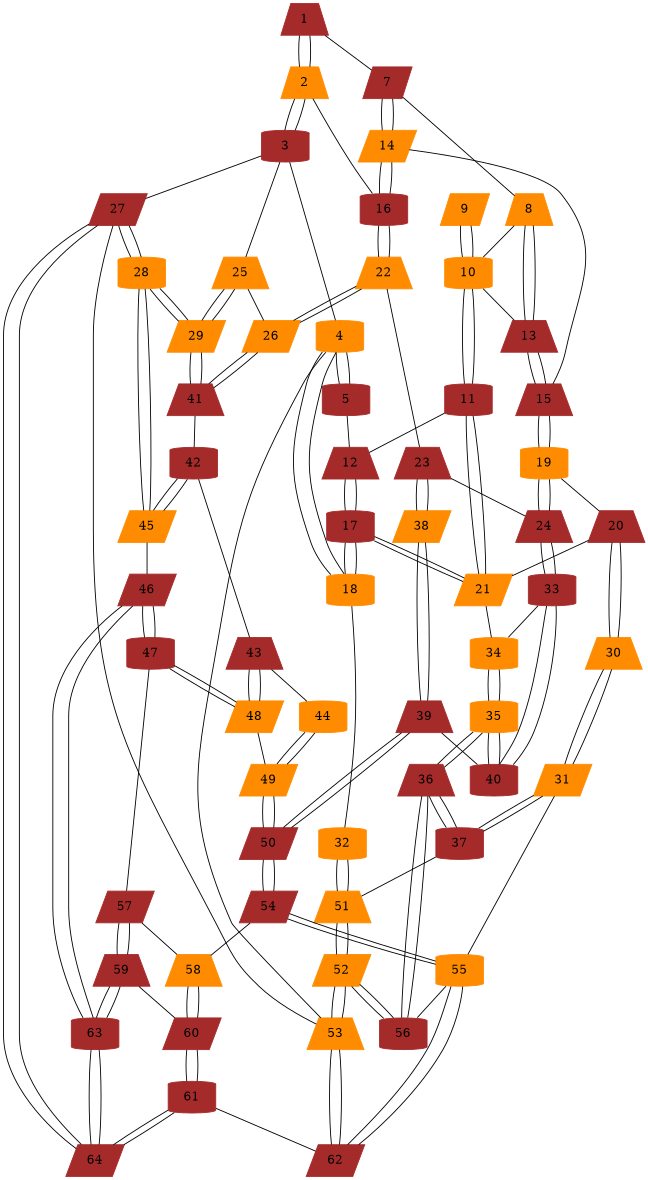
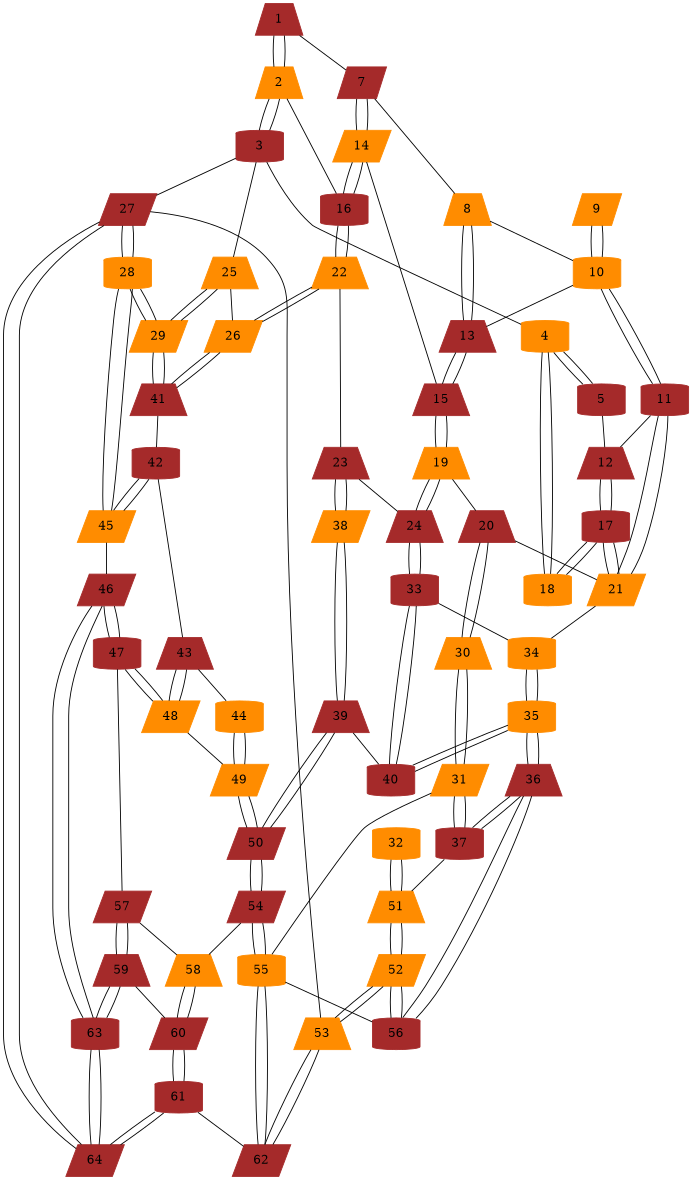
(544, 463) -> (441, 463)
(212, 676) -> none
(355, 717) -> none
